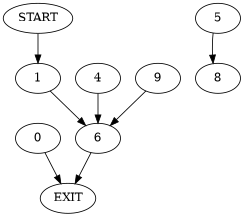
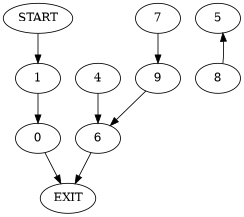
none -> (158, 18)
(212, 44) -> (224, 52)
(65, 105) -> (38, 104)
